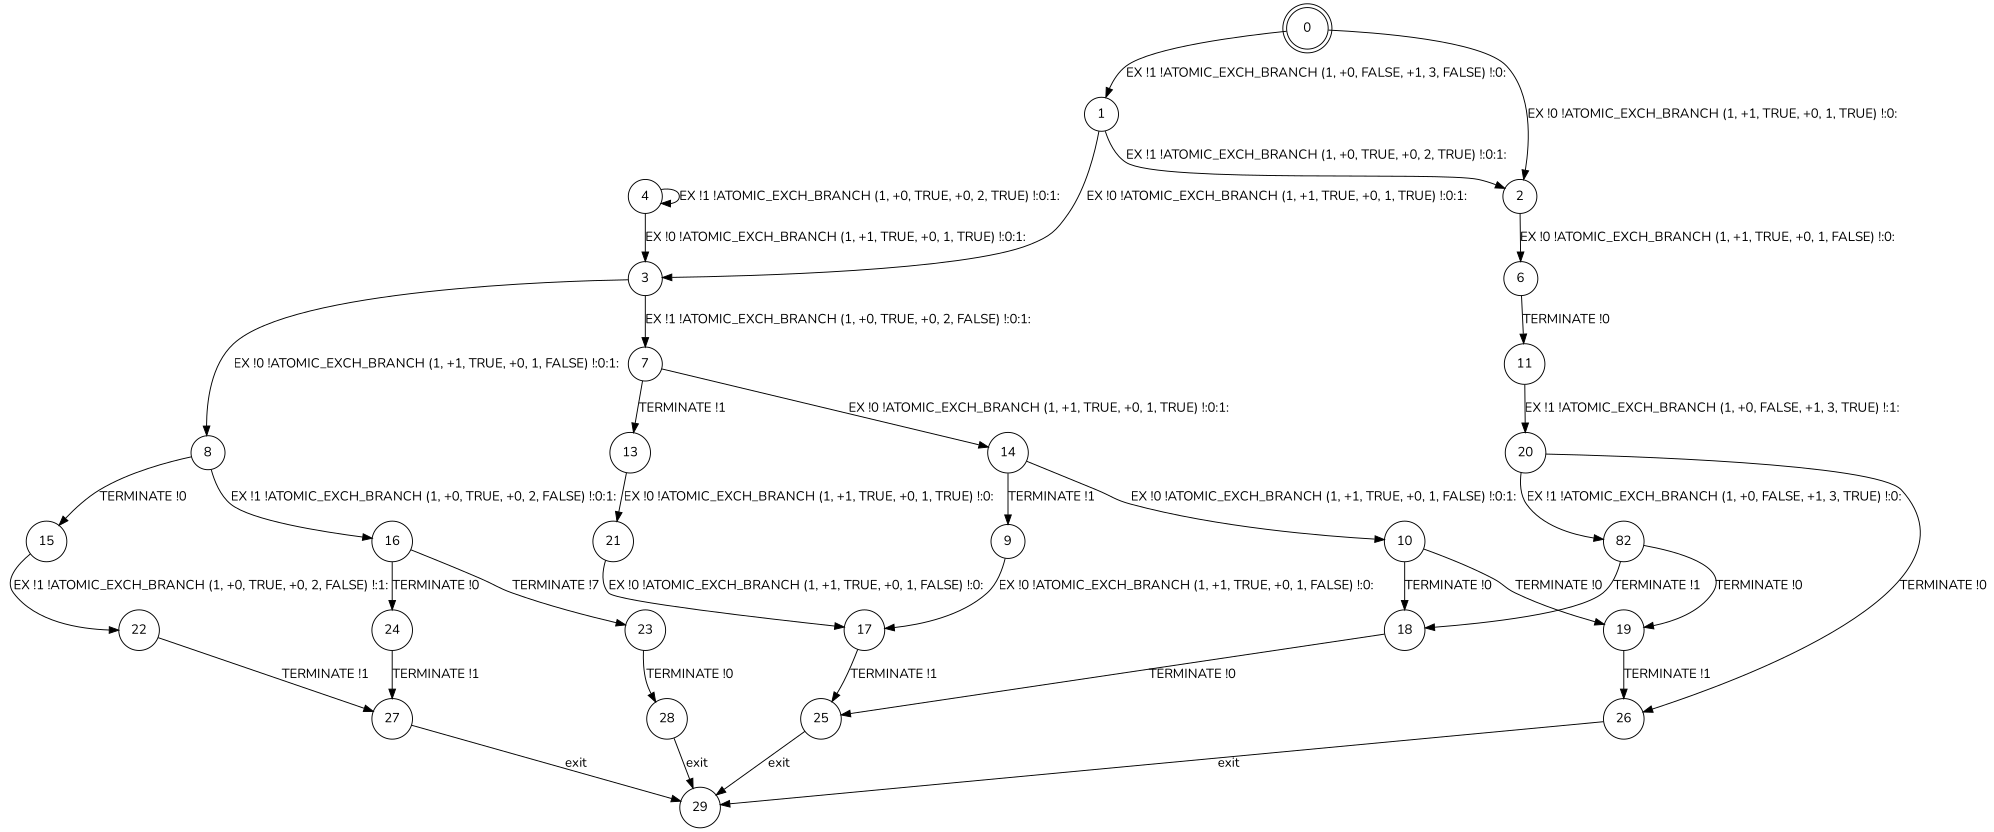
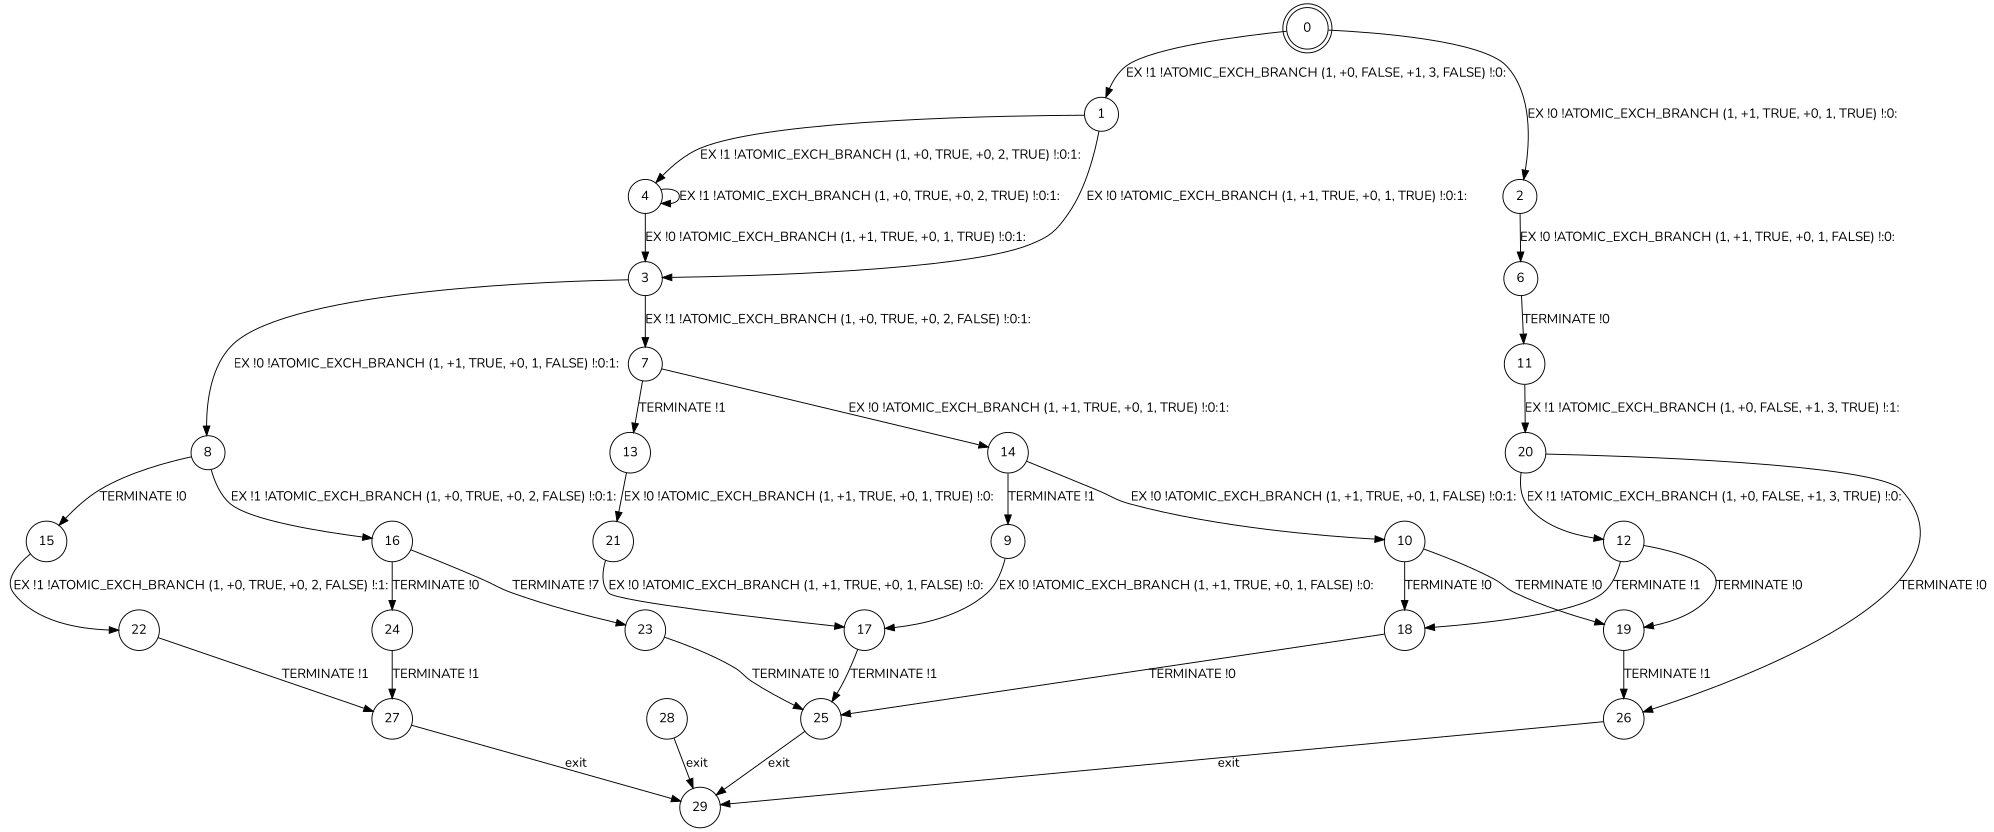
(1292, 176) -> (868, 123)
(1624, 541) -> (1624, 541)
(644, 672) -> (732, 666)
